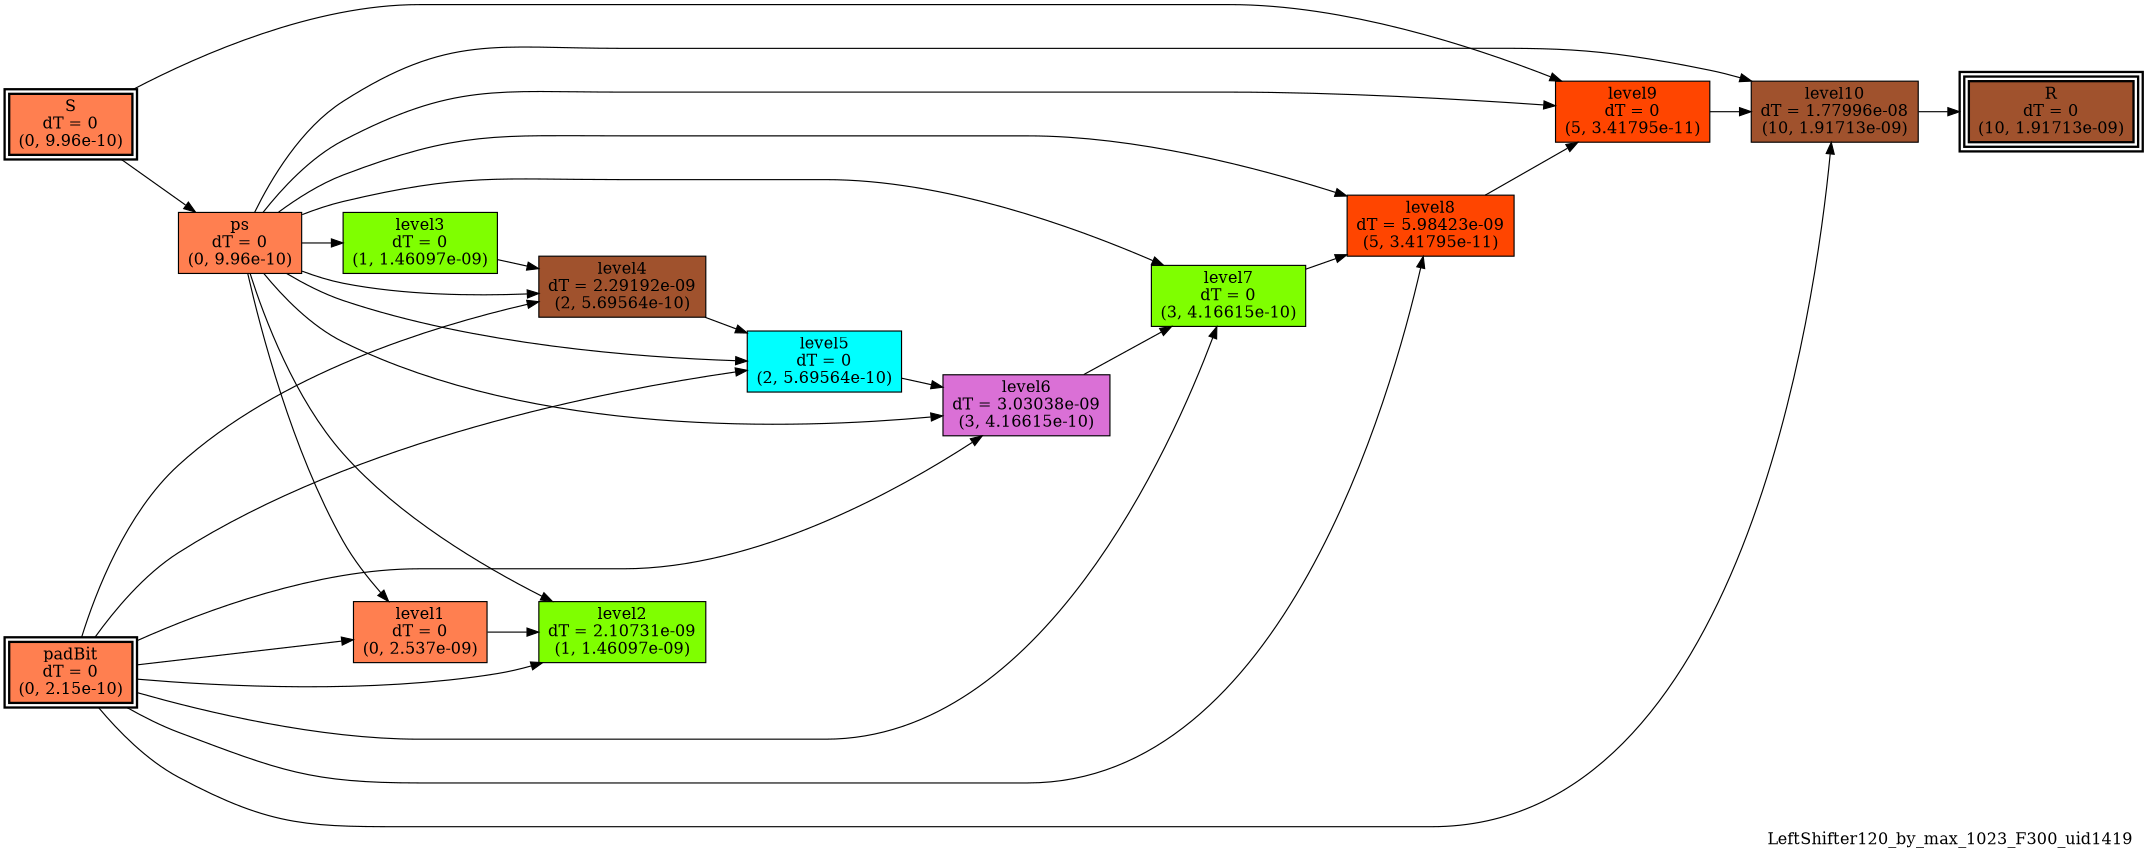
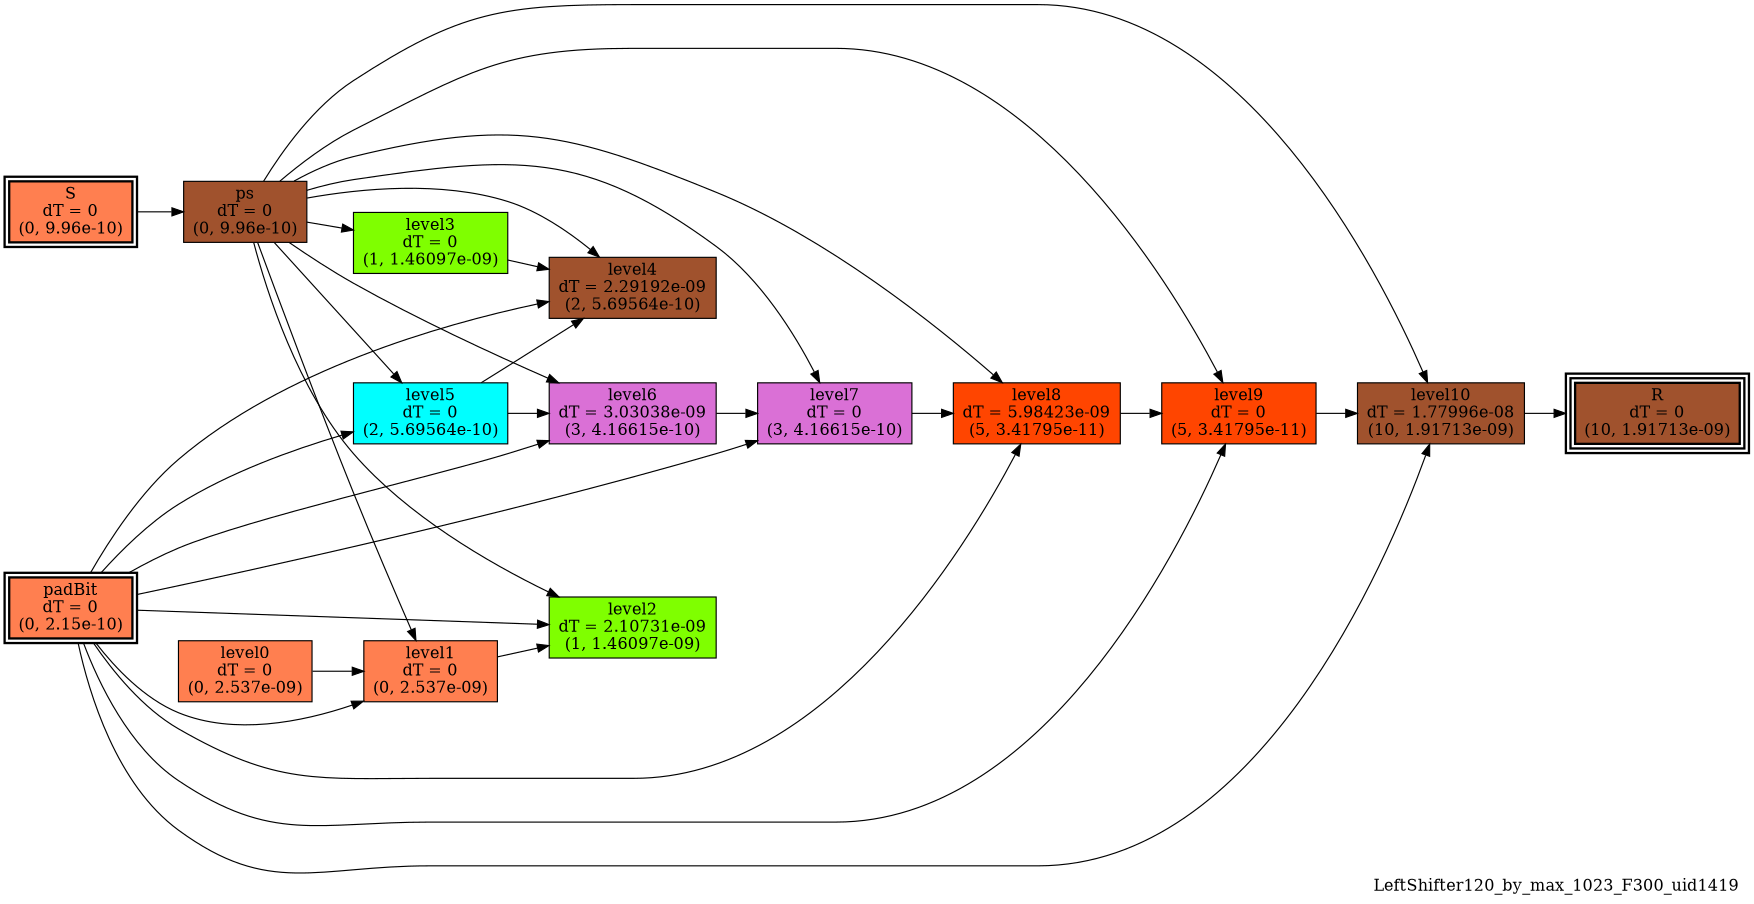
(839, 5) -> (698, 822)
(240, 243) -> (245, 212)
(1229, 296) -> (835, 413)
(721, 323) -> (527, 354)
none -> (245, 671)
